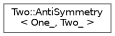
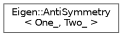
(57, 18) -> (61, 18)
